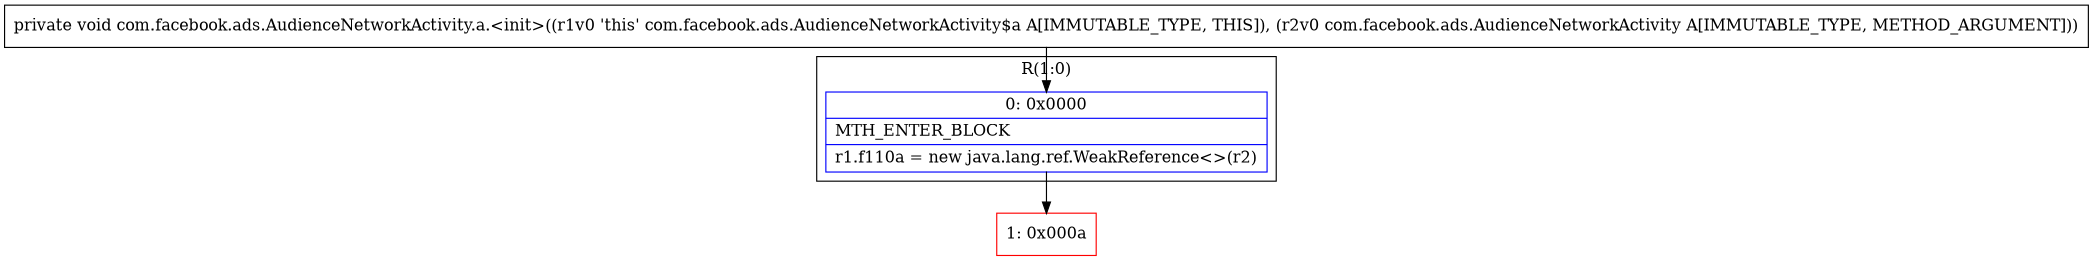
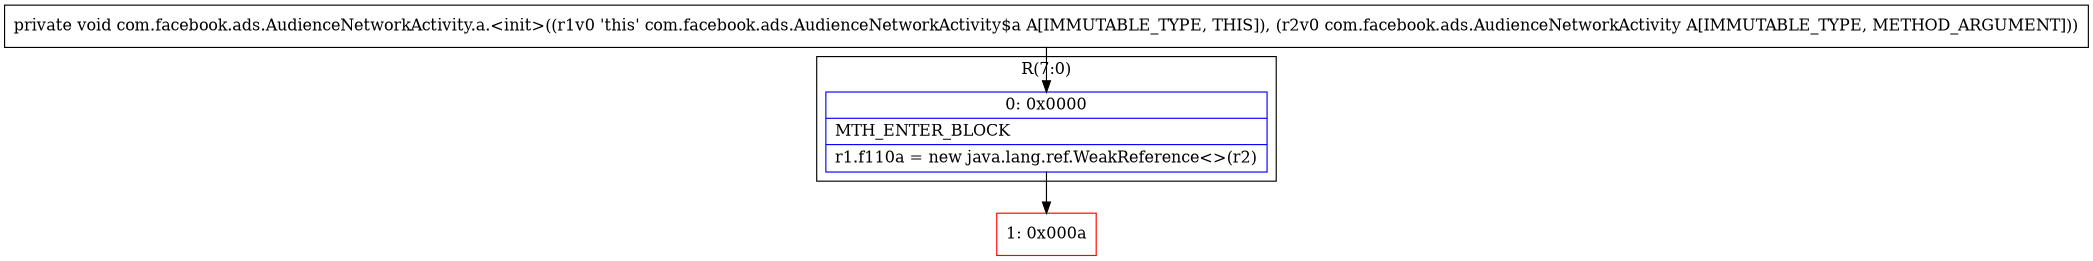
(1046, 70) -> (1046, 70)
